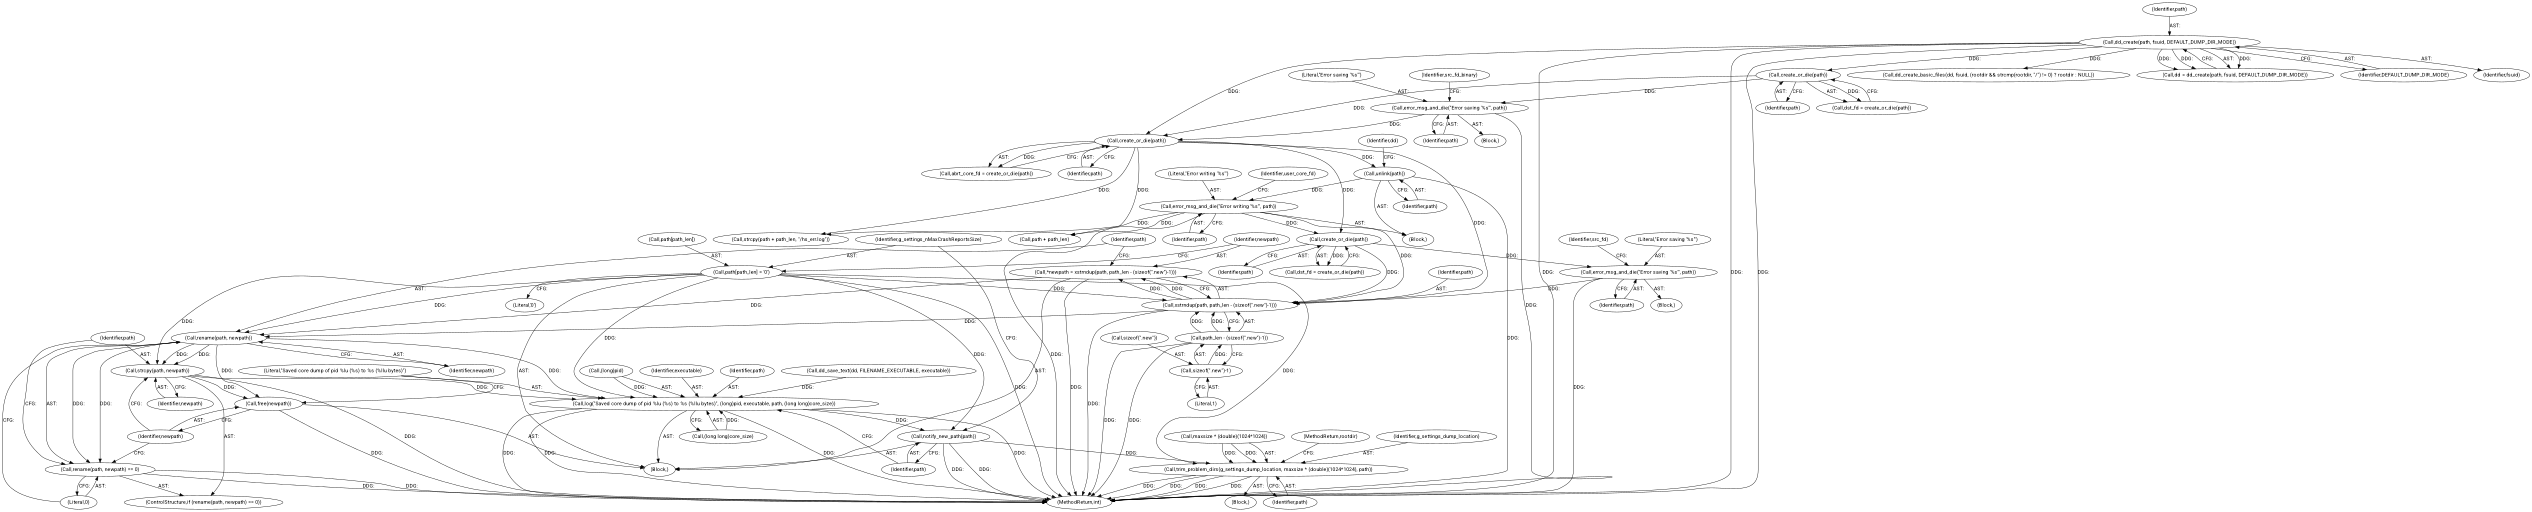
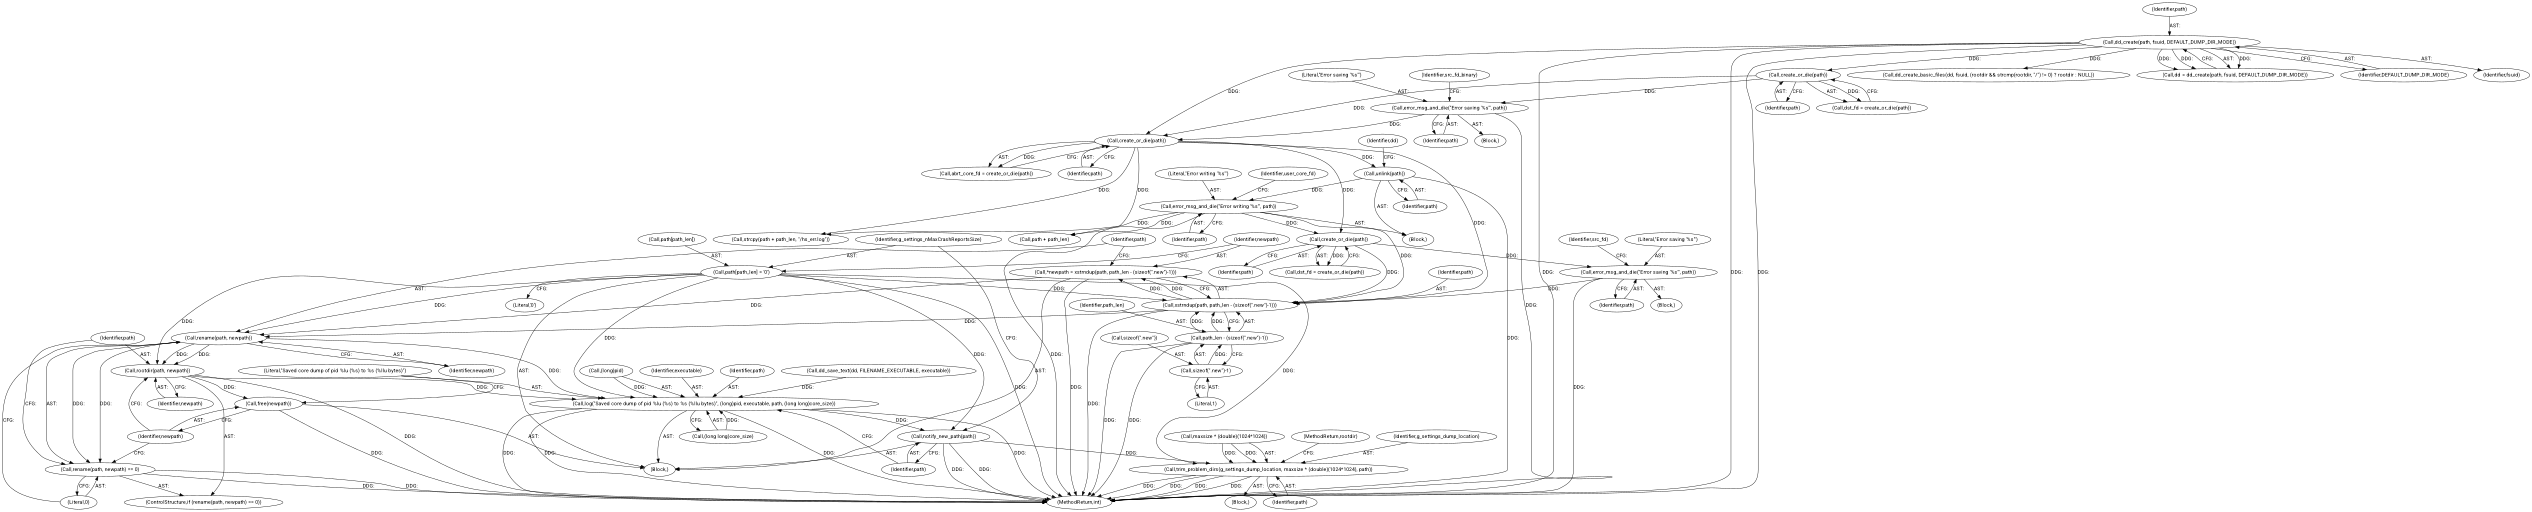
none -> (1102, 305)
(158, 371) -> (158, 371)
(220, 375) -> none
